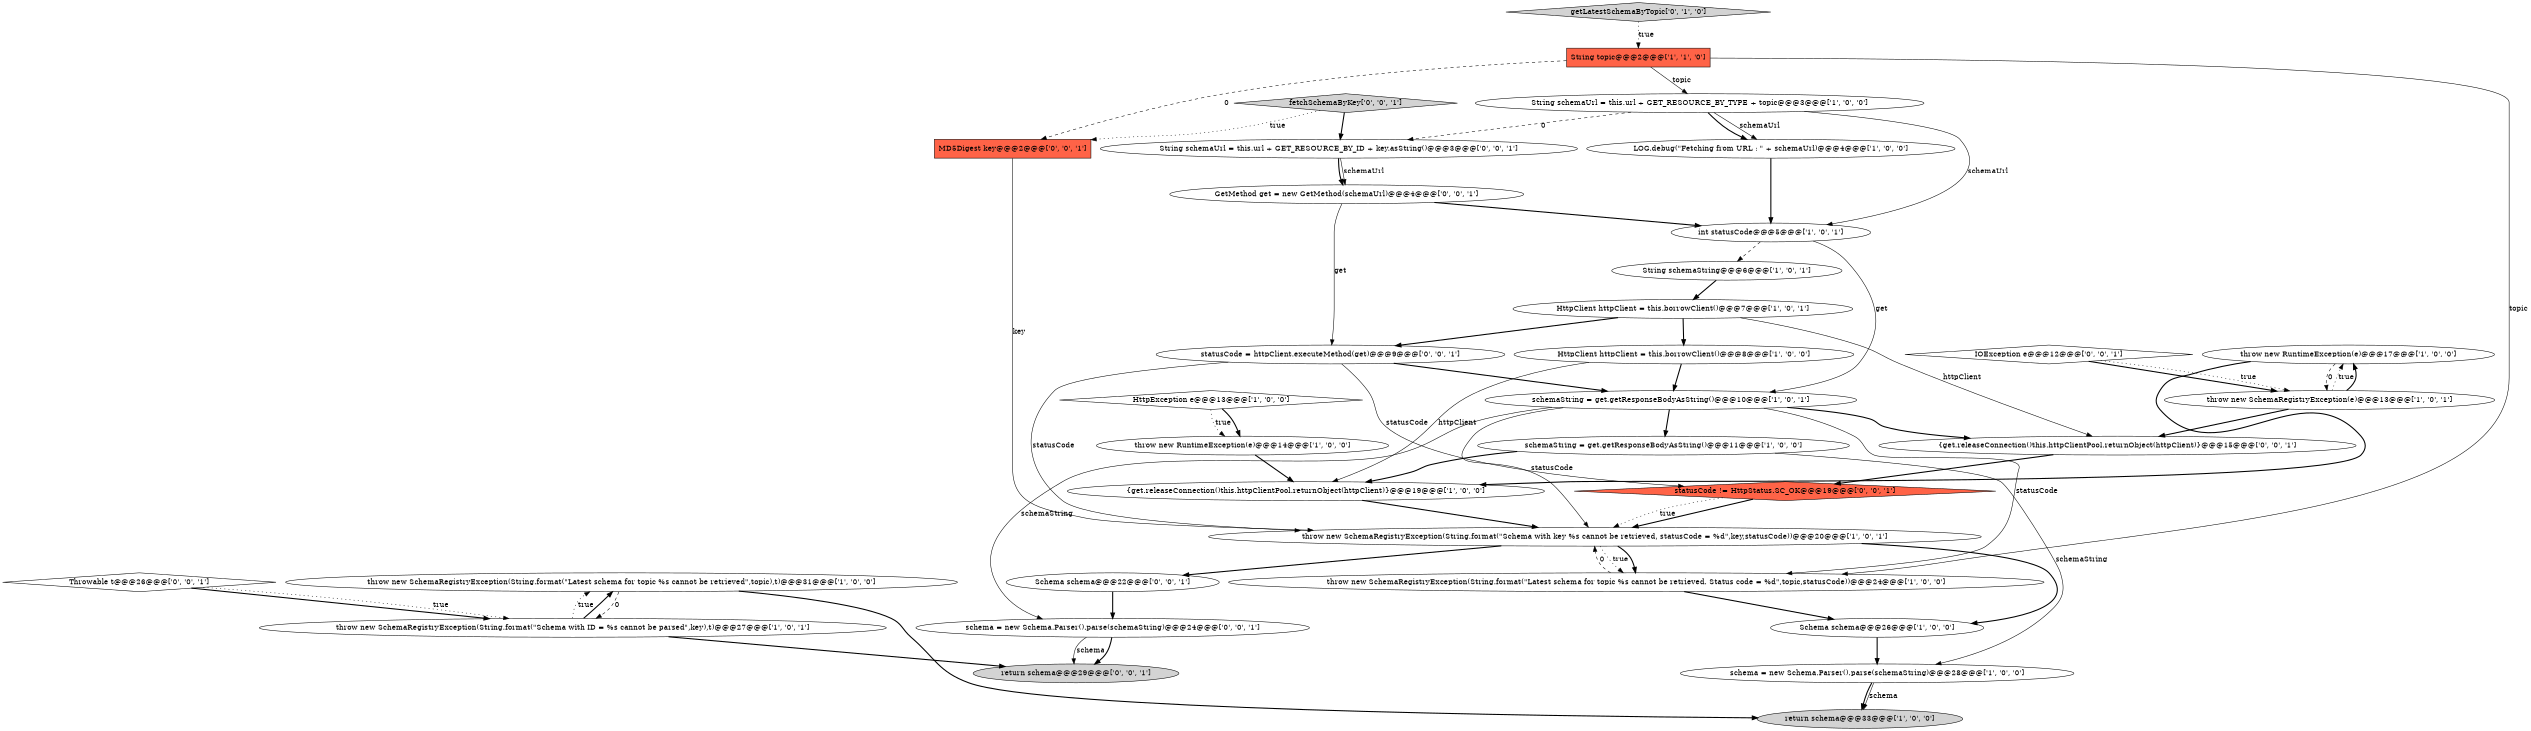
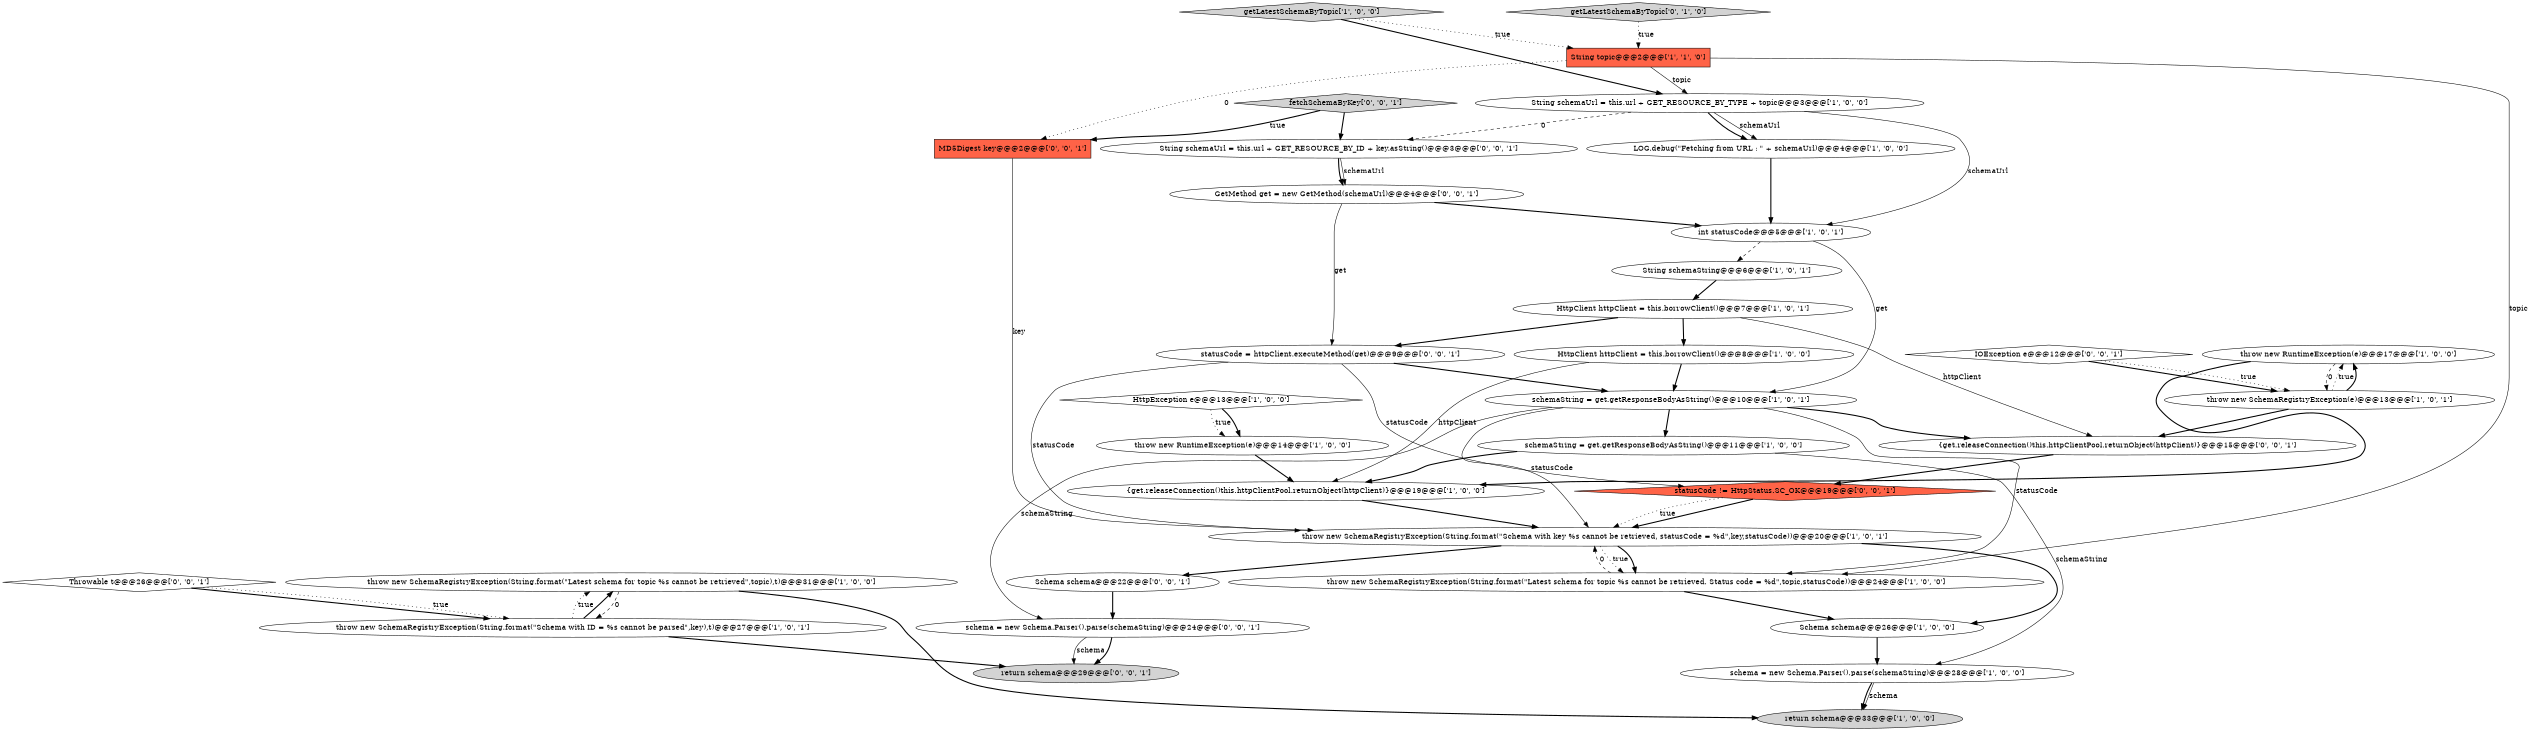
none -> (1312, 12)
(1304, 82) -> (1304, 82)
(1209, 132) -> (1209, 132)
